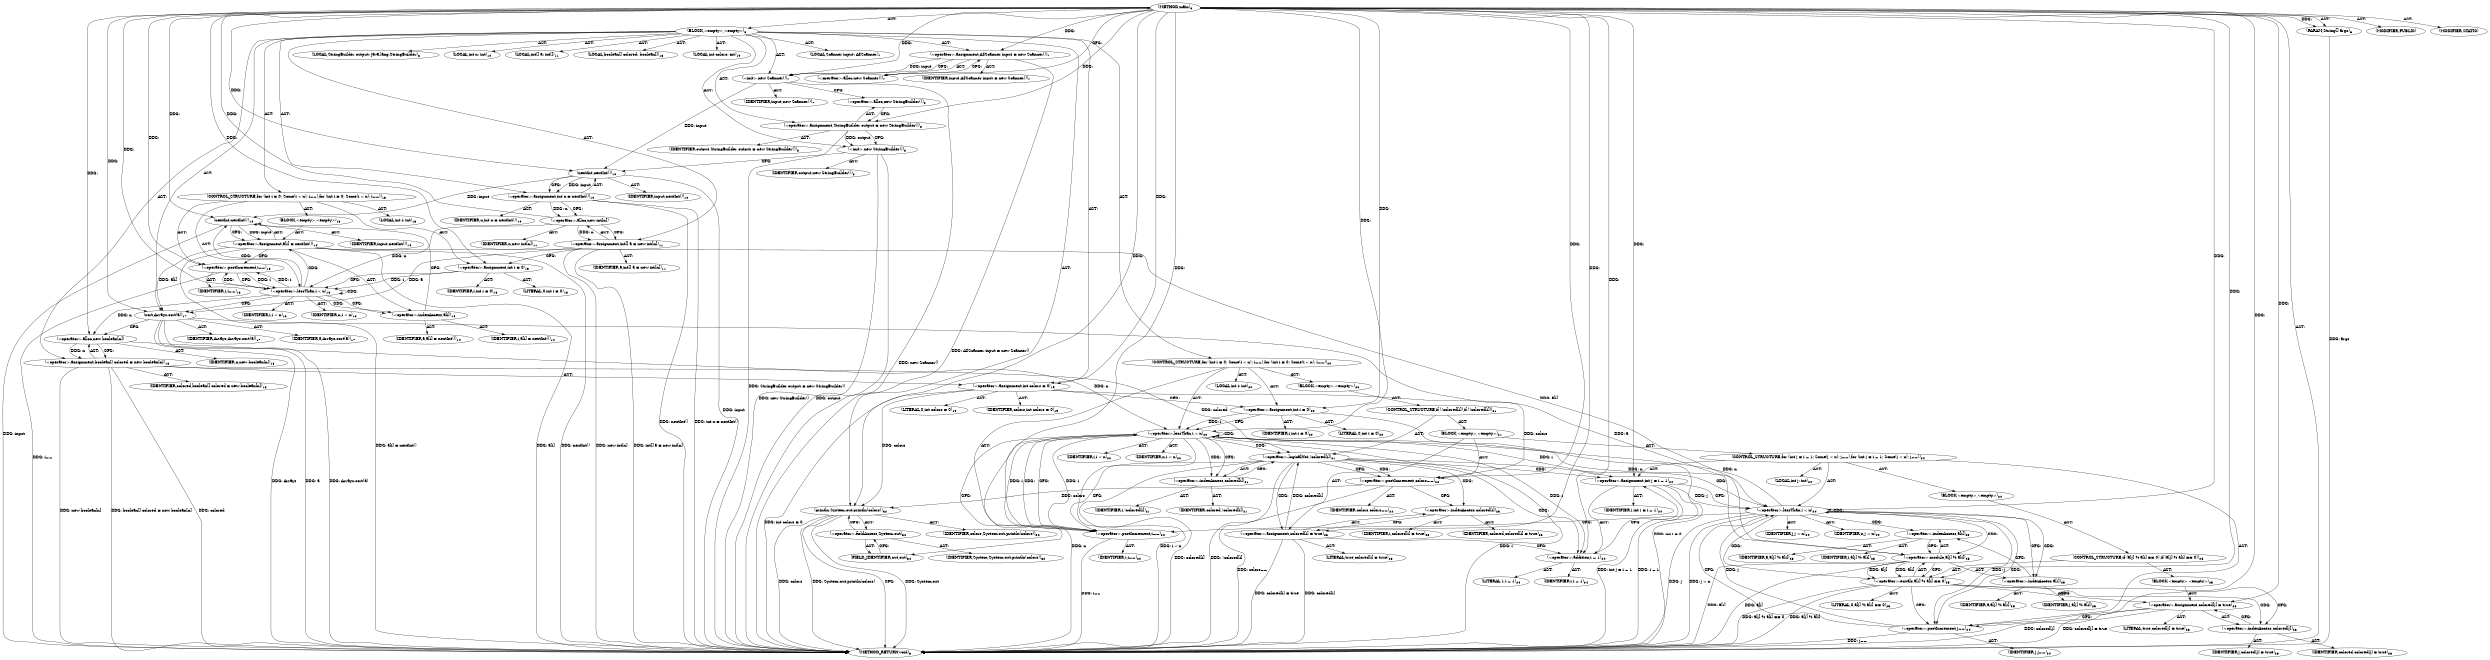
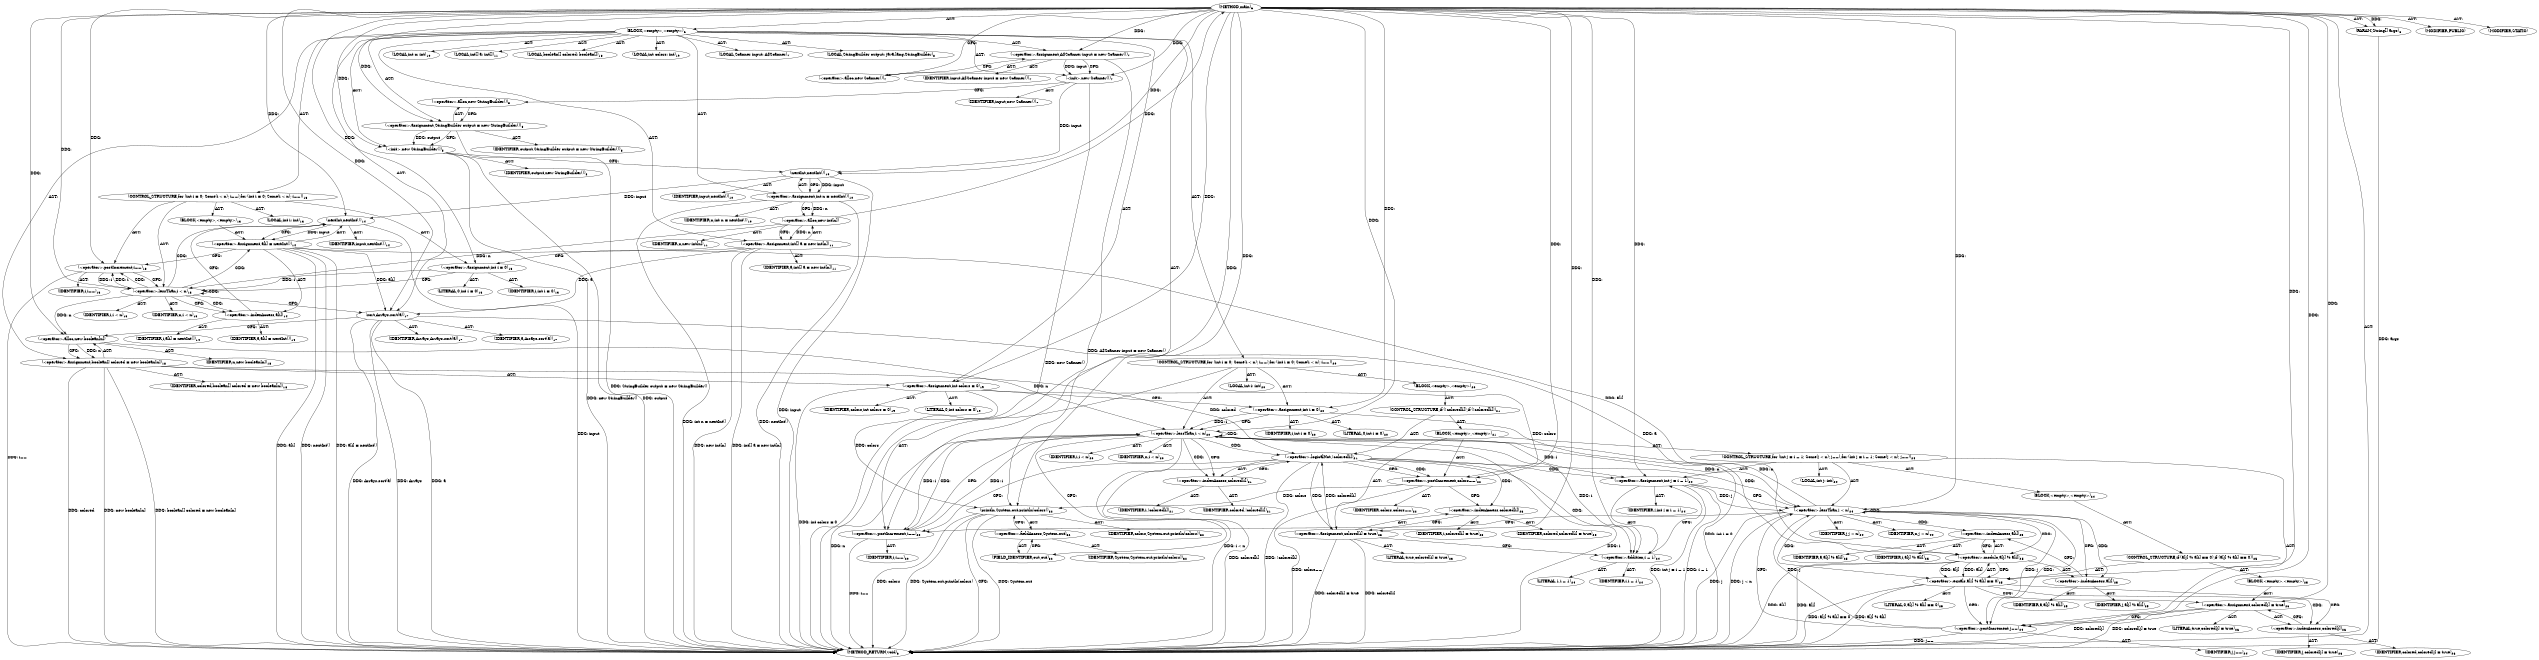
none -> (666, 14)
